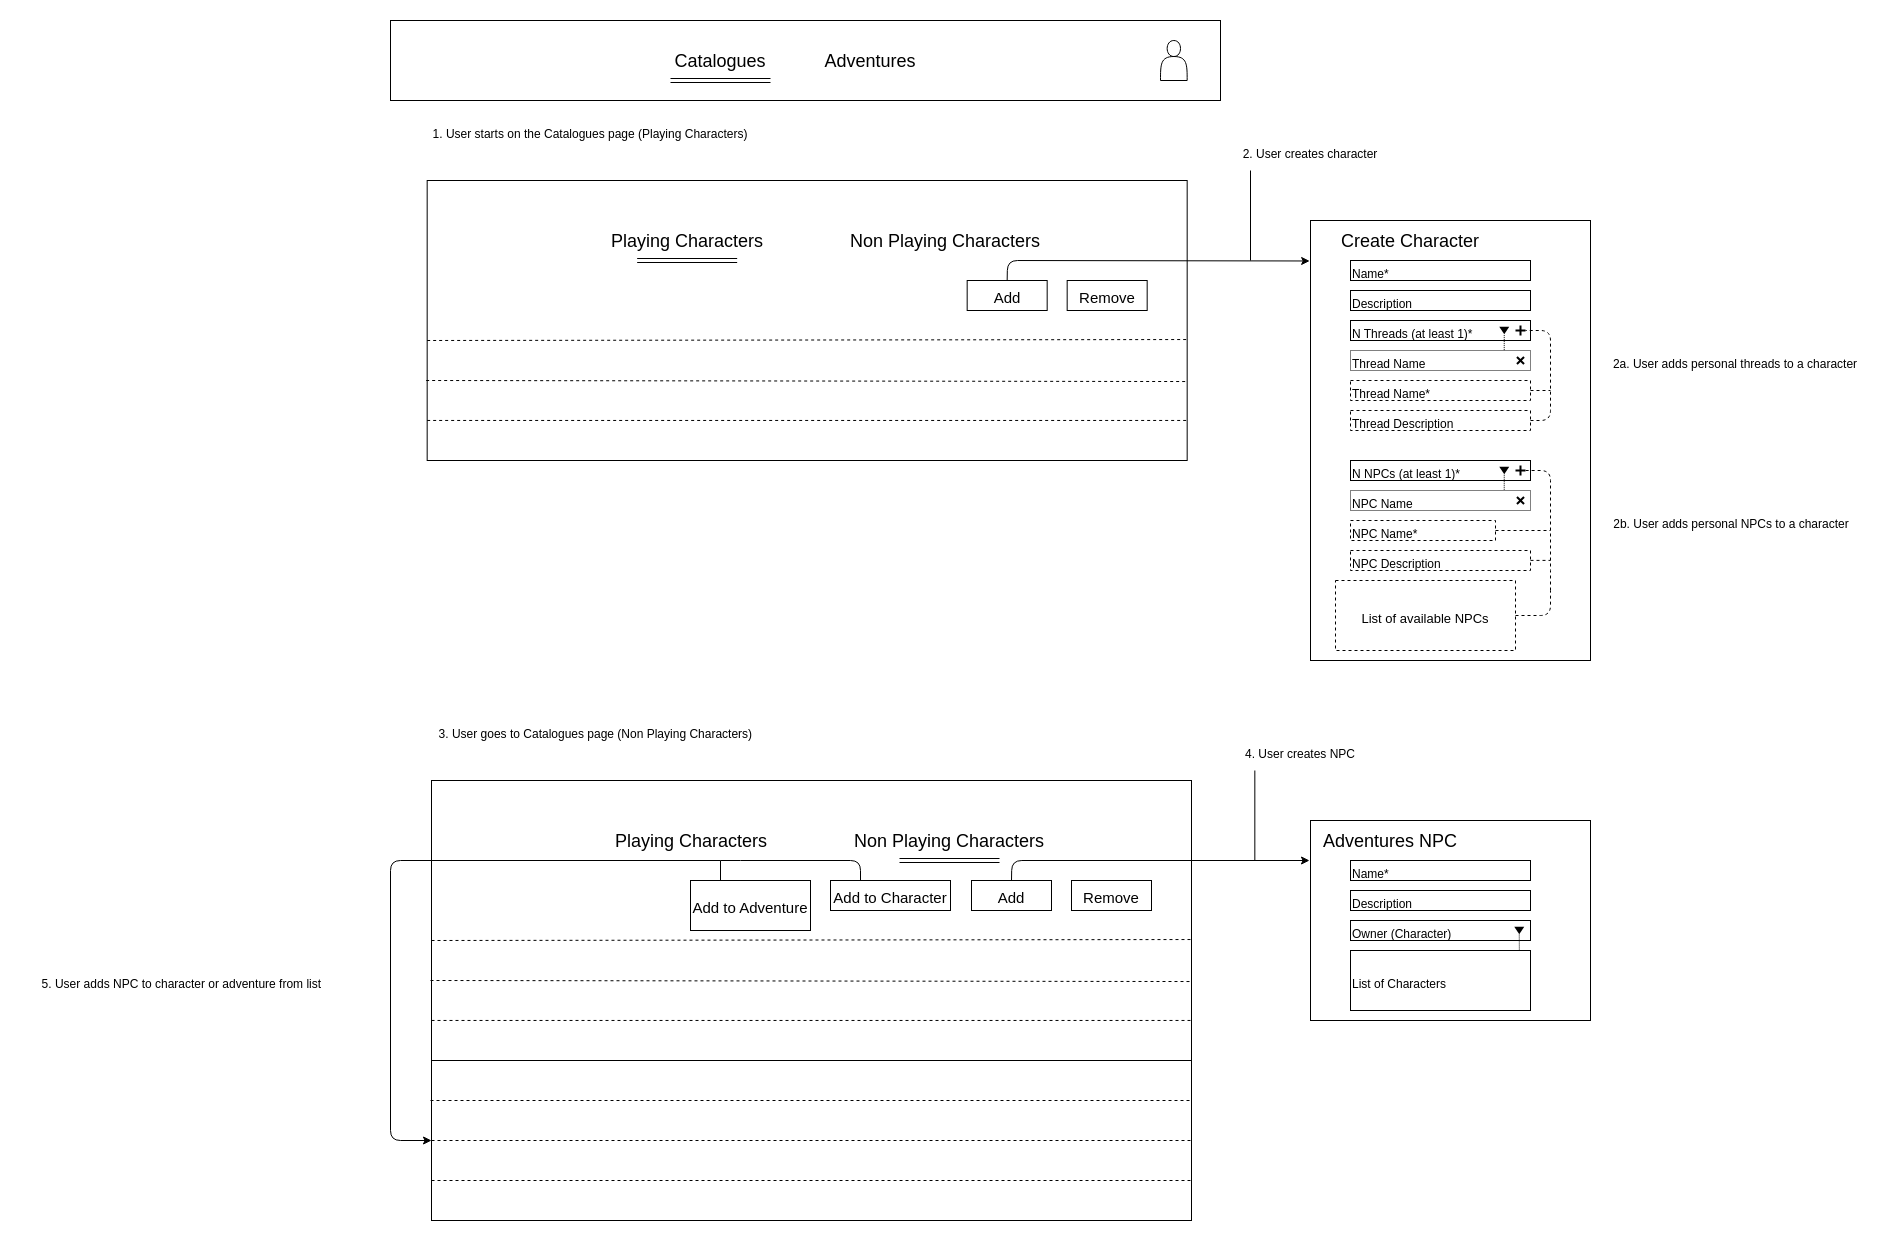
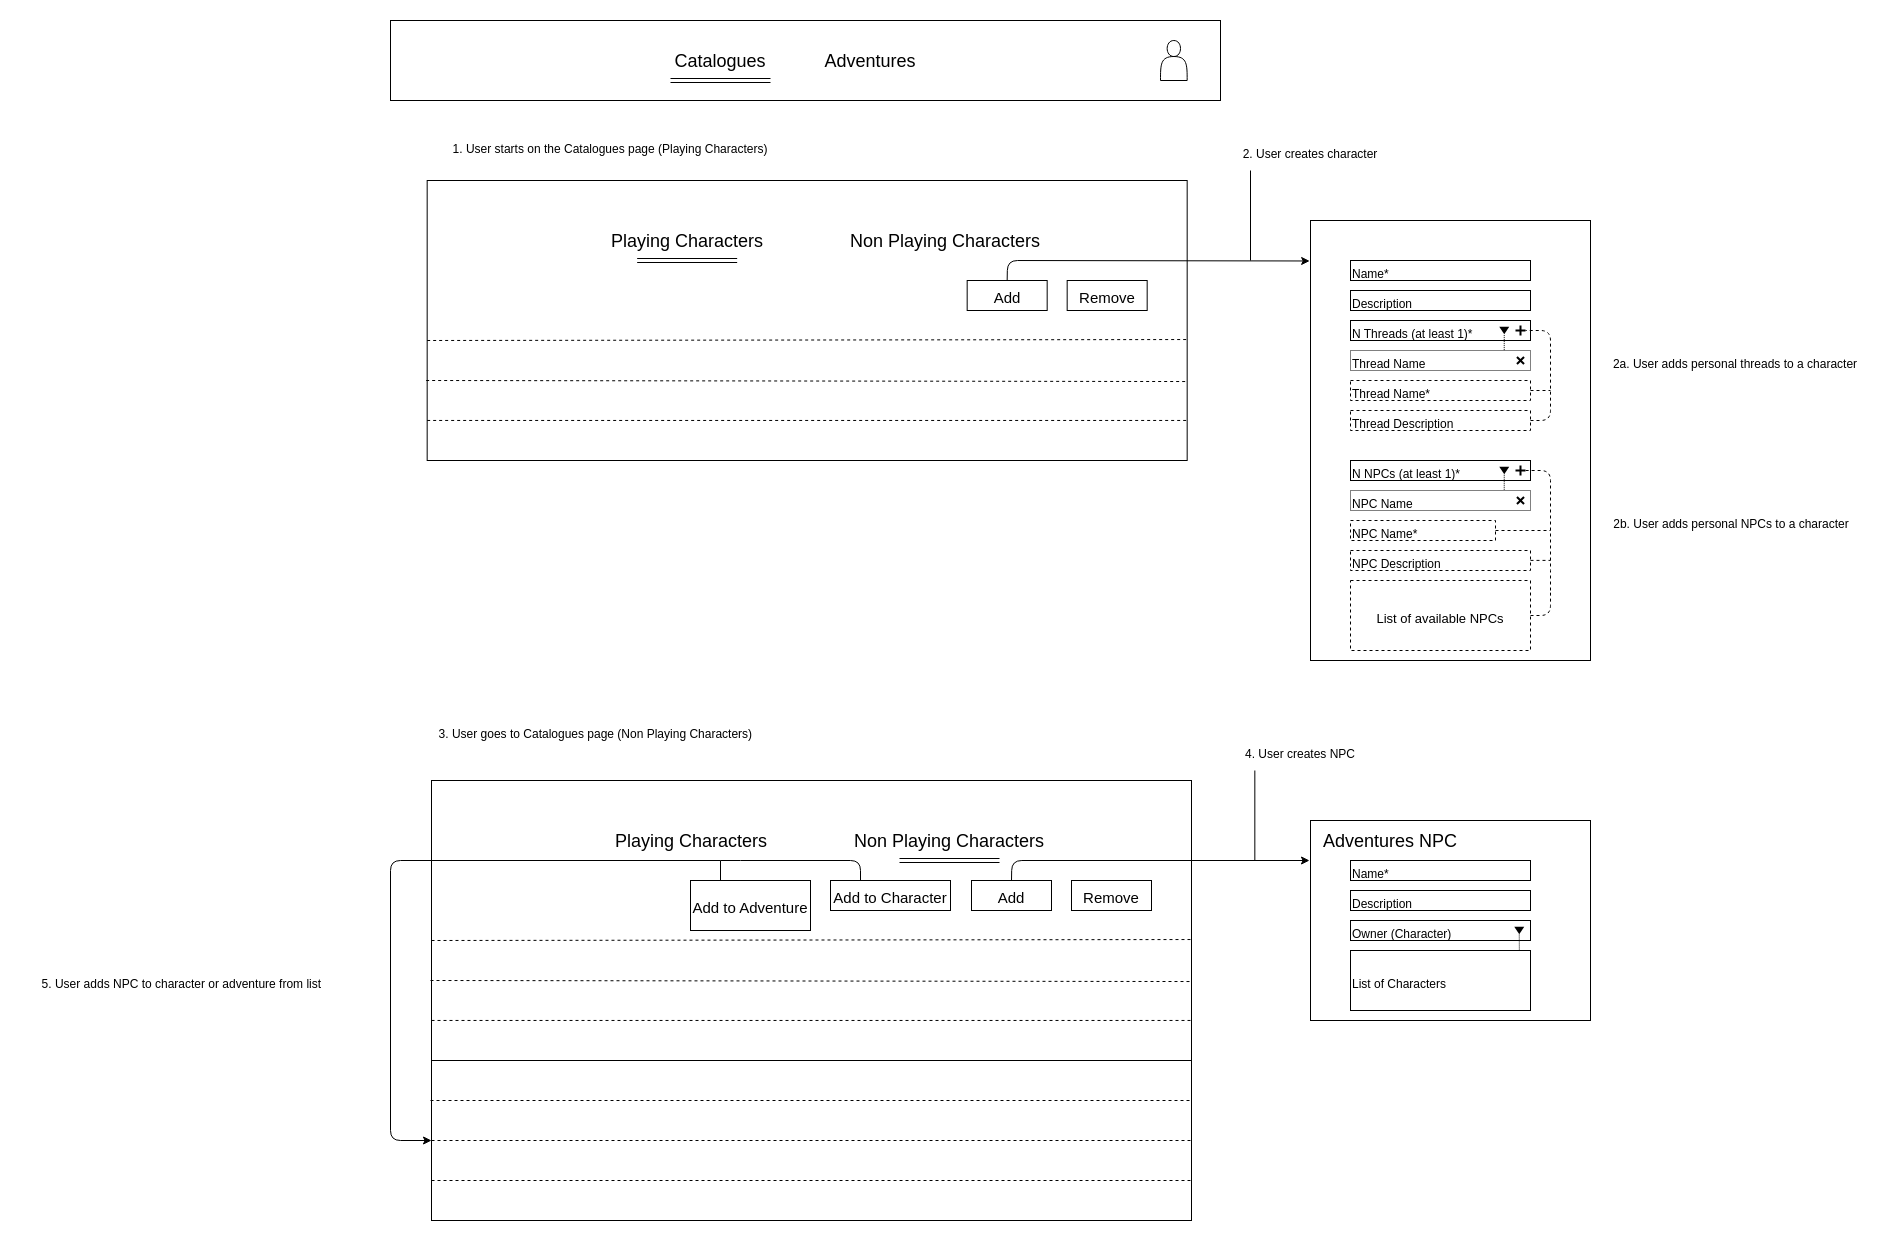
(591, 131) -> (611, 146)
(1411, 241) -> none
(1426, 616) -> (1441, 616)
